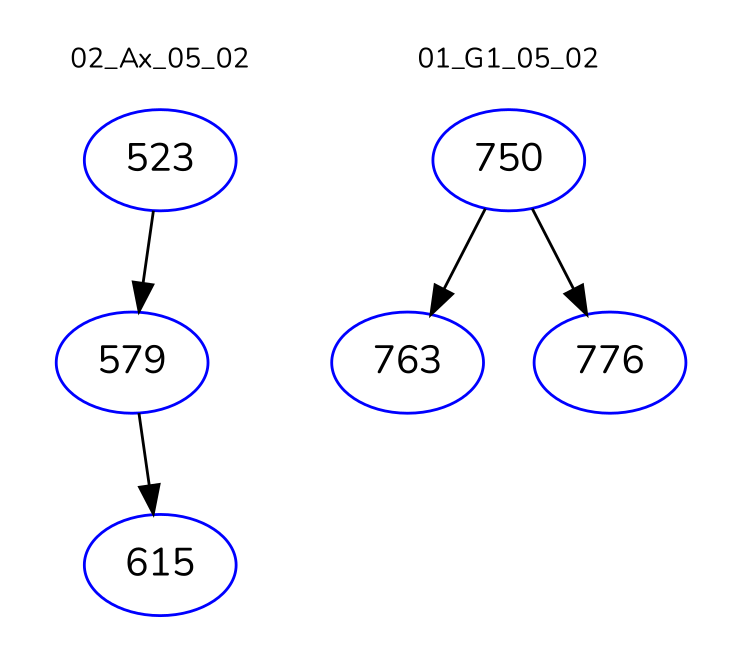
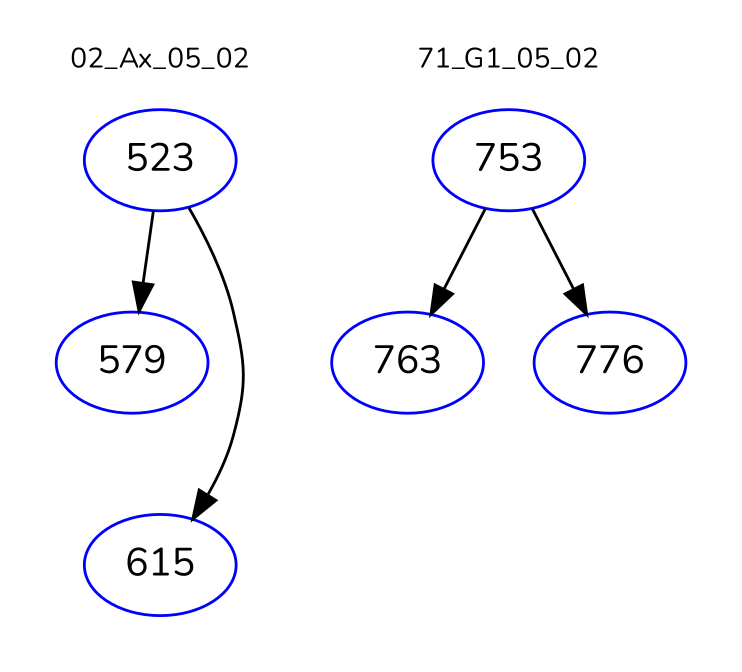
(509, 60) -> (509, 60)
(509, 160) -> (509, 160)
(144, 449) -> (241, 349)
